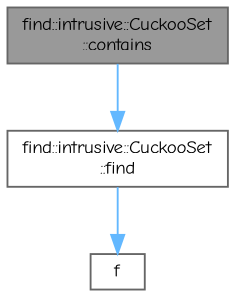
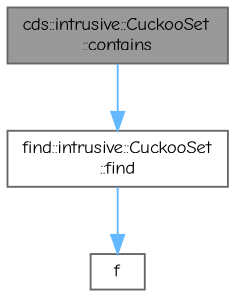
(118, 35) -> (118, 35)
